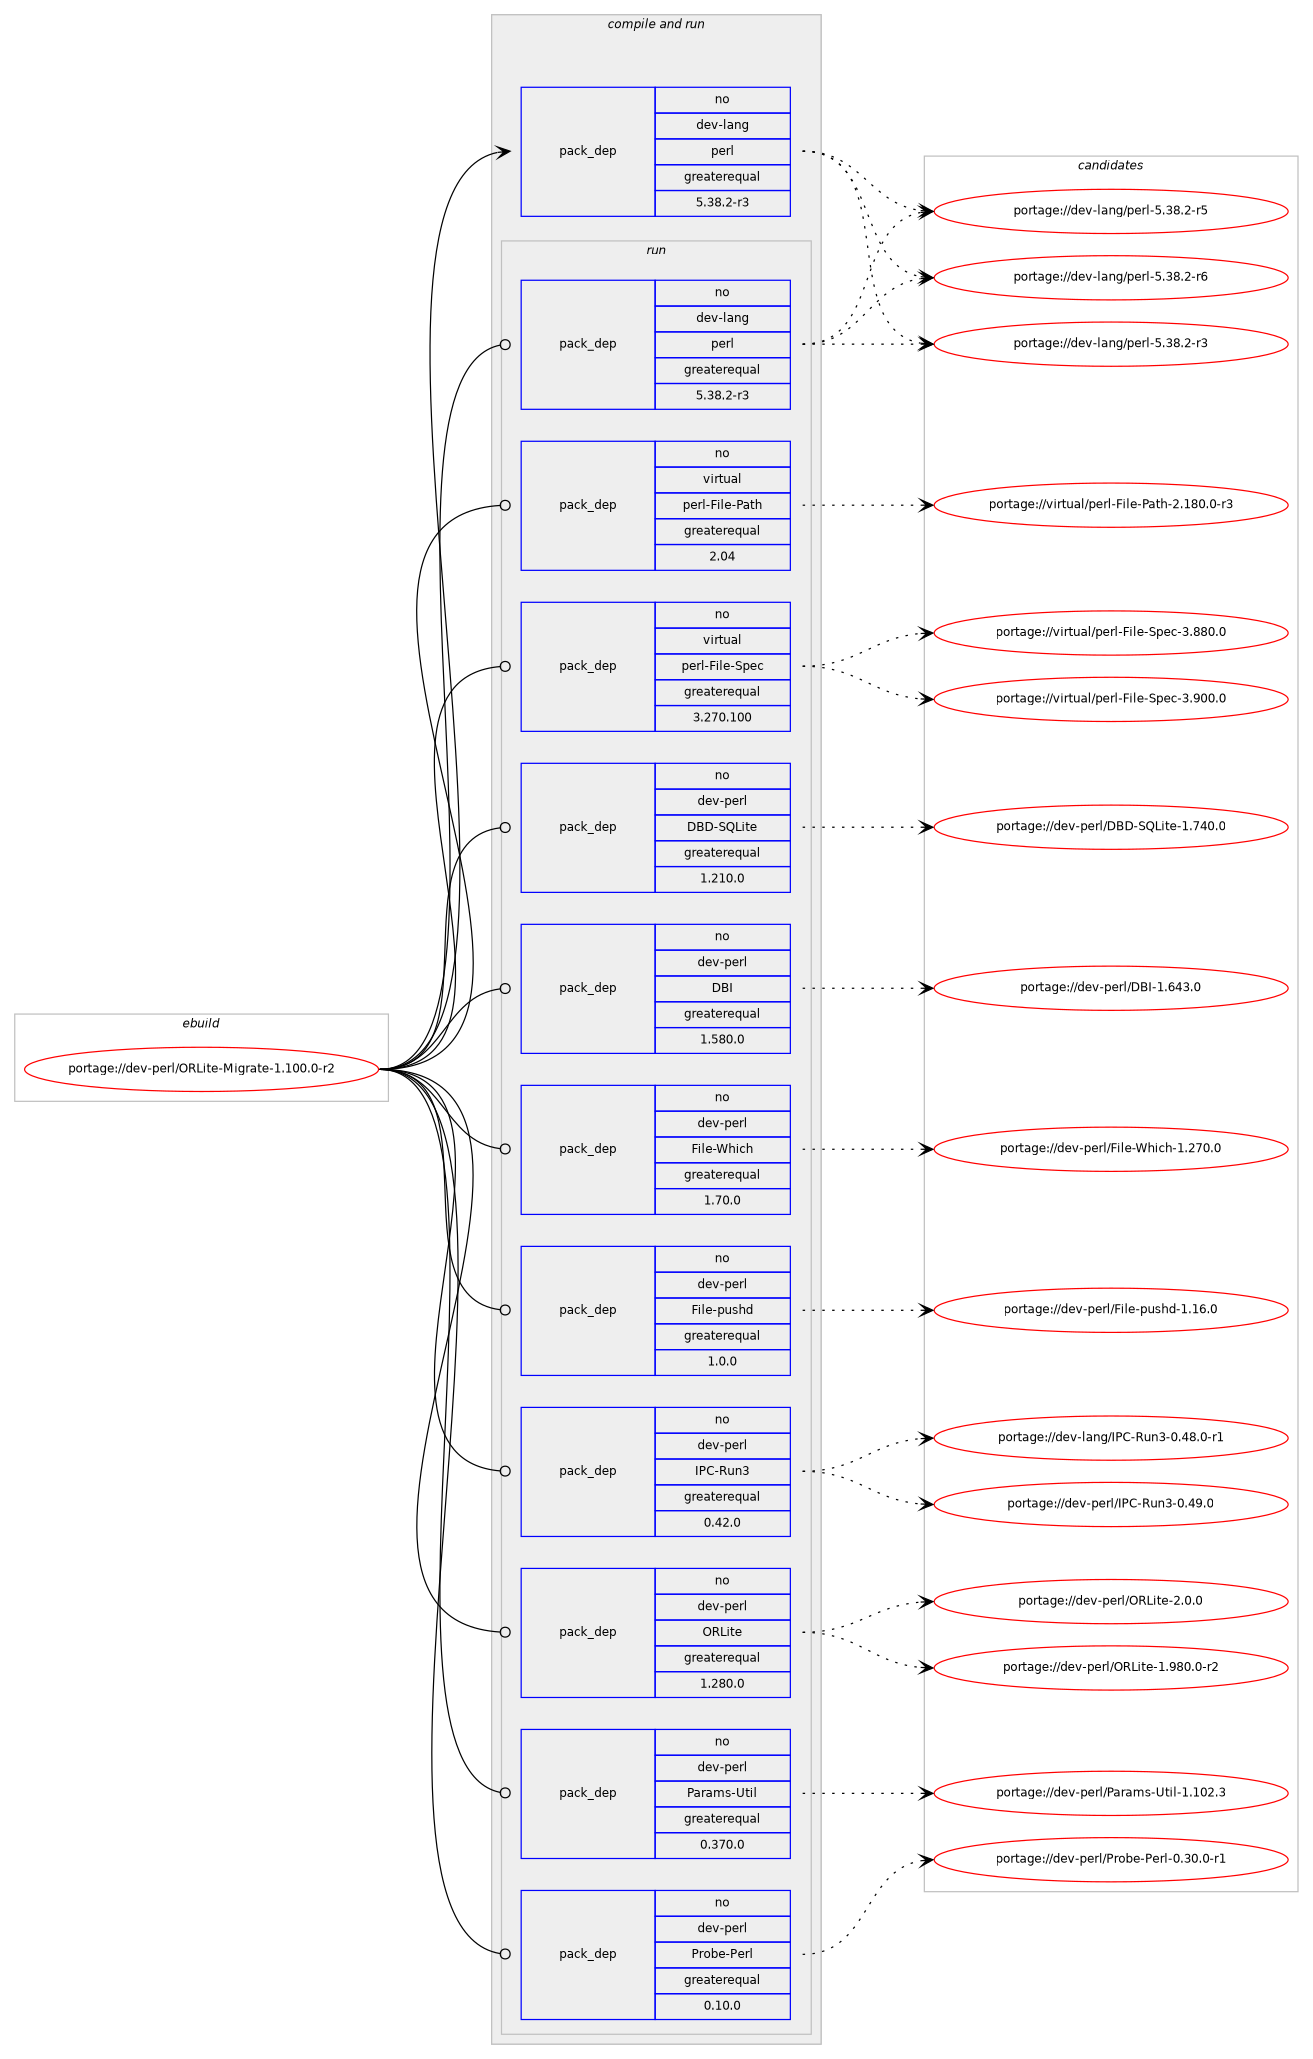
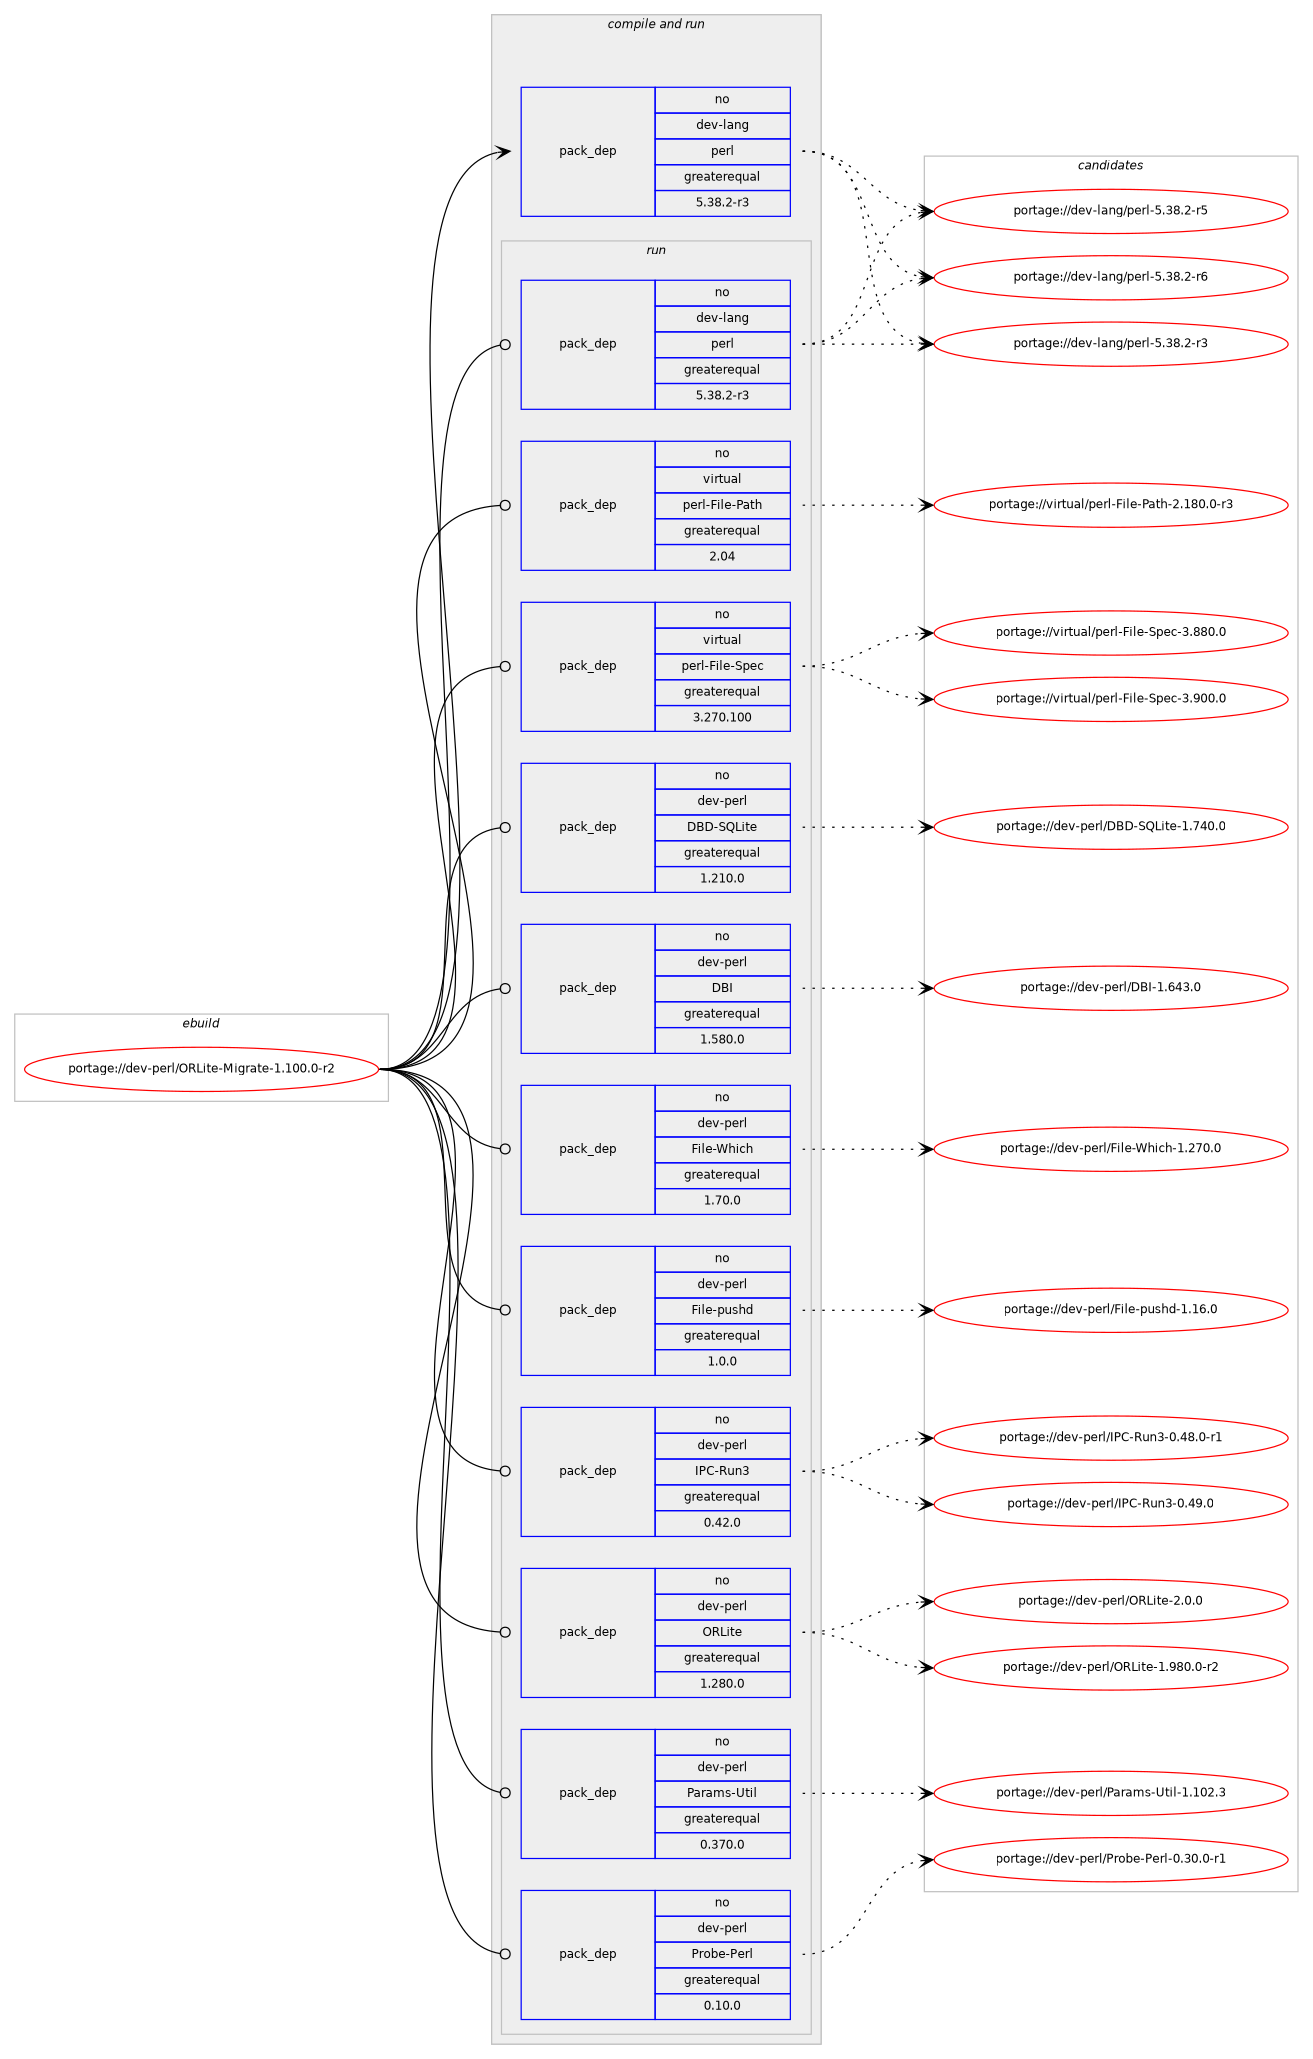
(1111, 1438) -> (1111, 1438)
